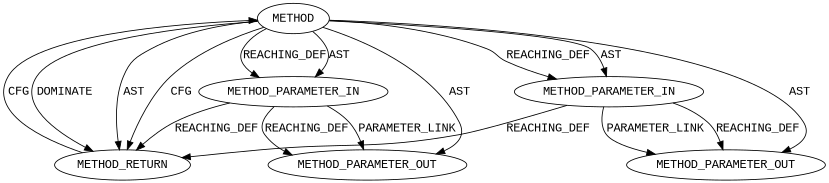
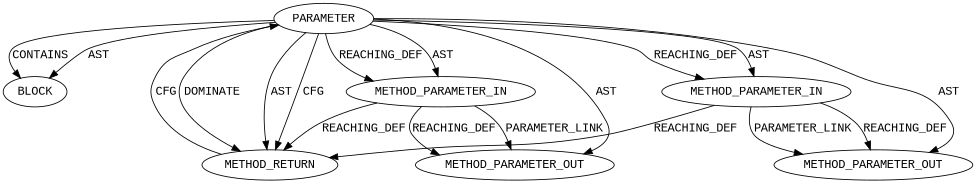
(293, 19) -> (324, 19)
none -> (35, 92)
